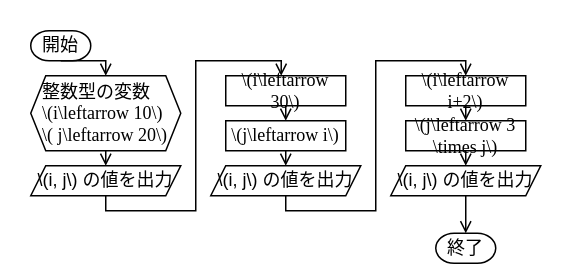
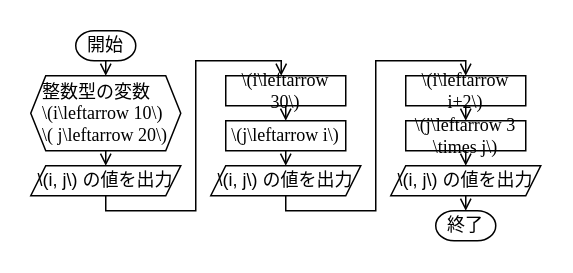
(61, 46) -> (106, 46)
(466, 248) -> (466, 226)
